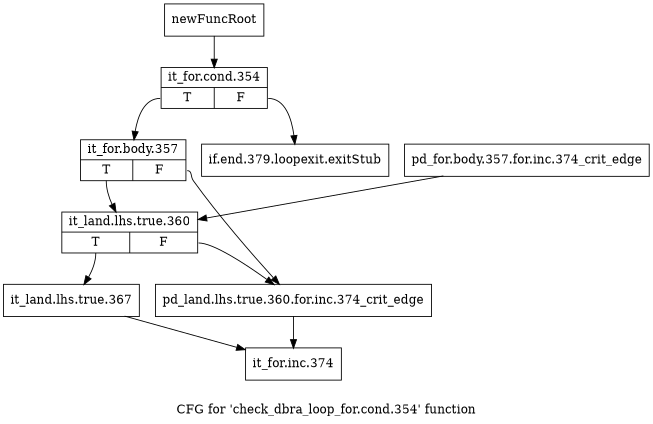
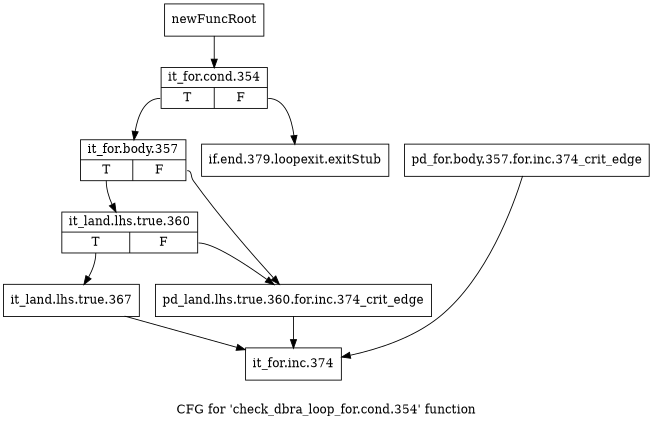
(325, 197) -> (463, 293)
